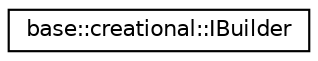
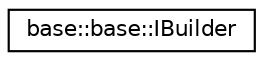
(159, 30) -> (132, 30)
